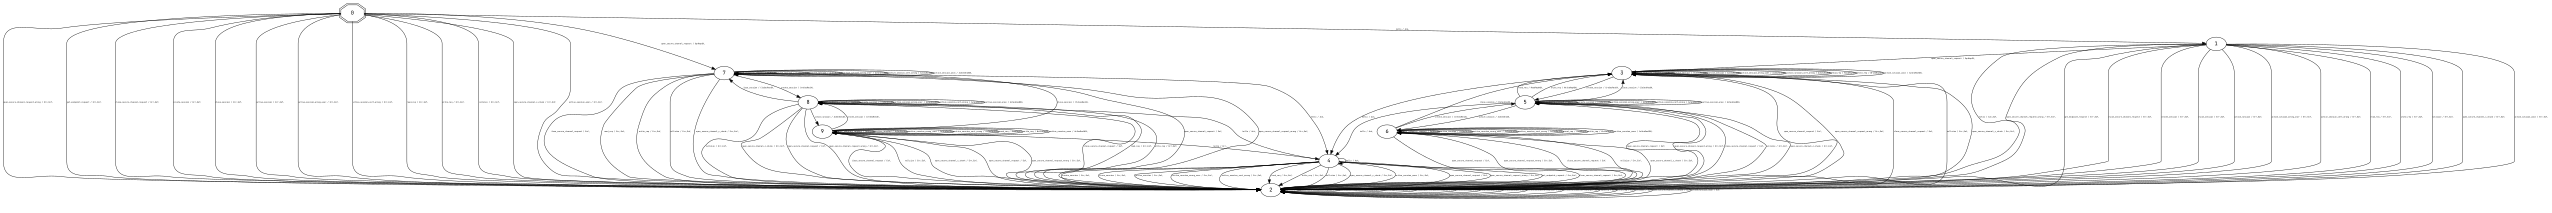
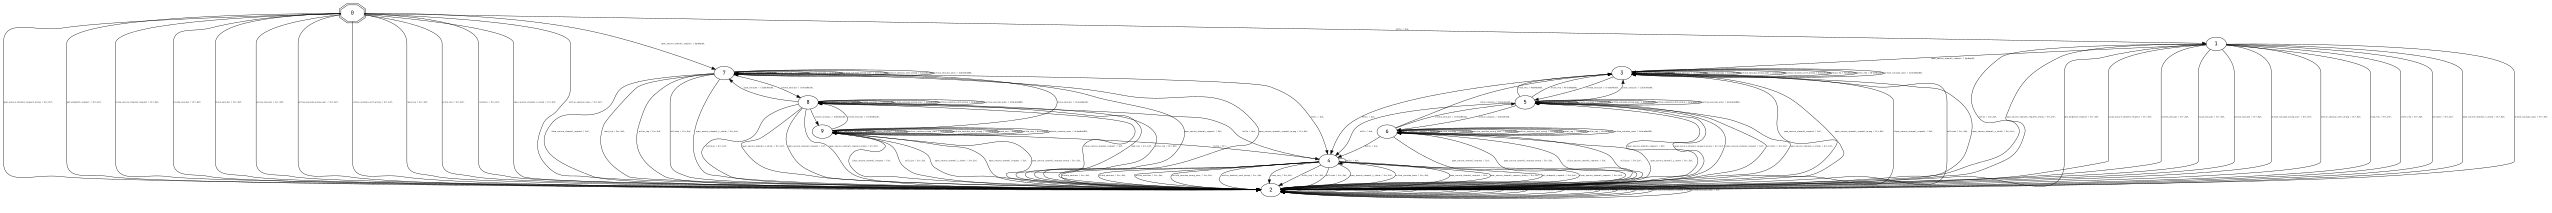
none -> (1361, 147)
